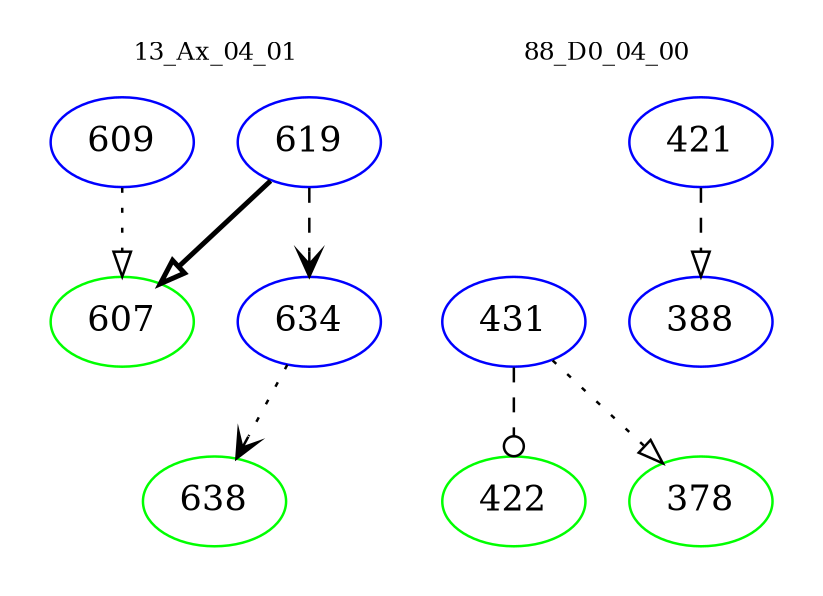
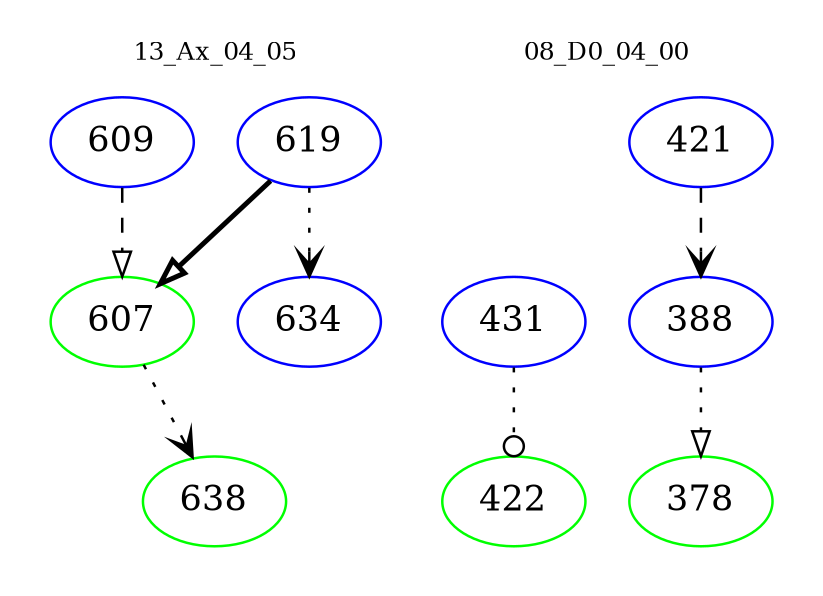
(216, 54) -> (216, 54)
(607, 54) -> (607, 54)
(122, 220) -> (122, 220)
(309, 220) -> (309, 220)
(701, 220) -> (701, 220)
(268, 400) -> (162, 400)
(514, 402) -> (514, 402)
(599, 403) -> (701, 399)
